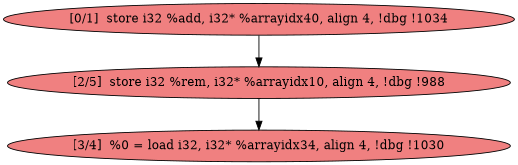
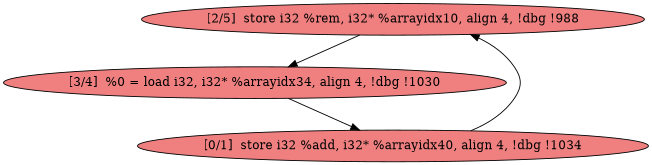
none -> (320, 112)
